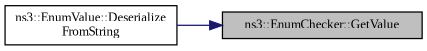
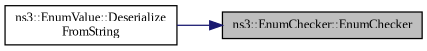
(322, 25) -> (322, 25)
